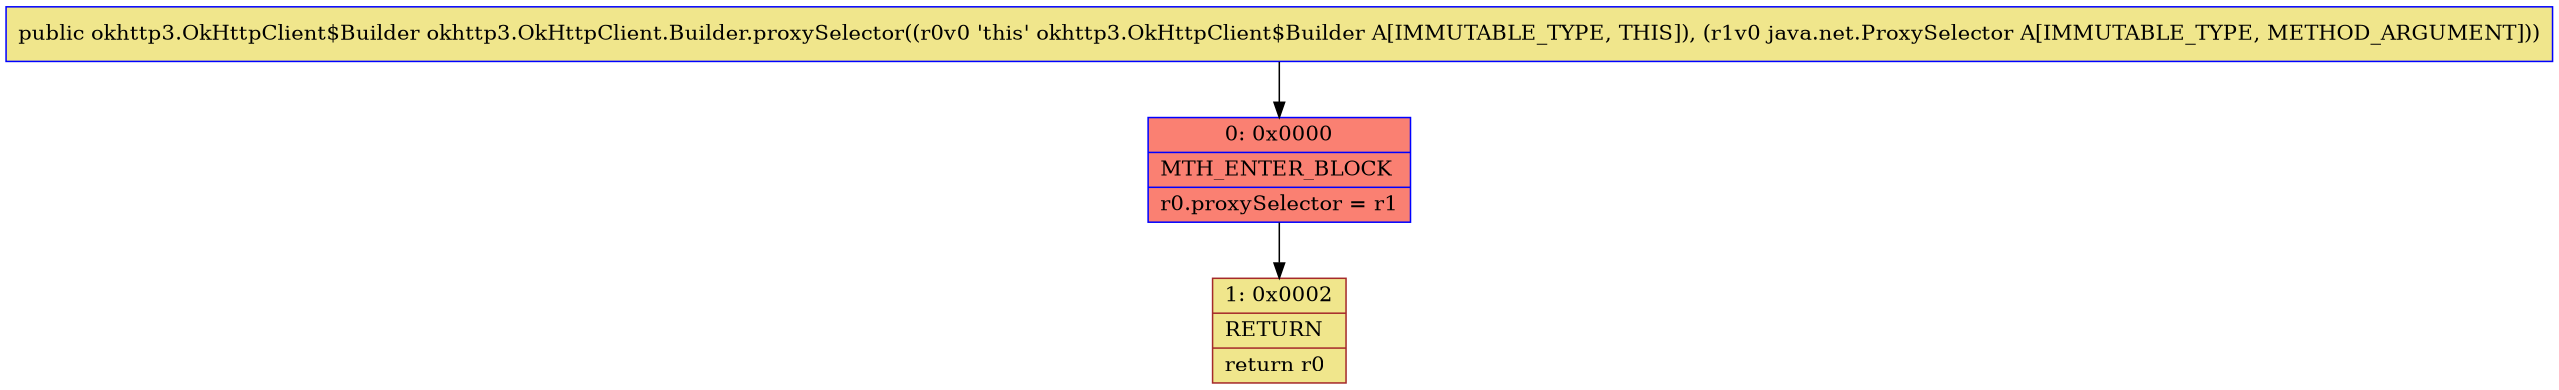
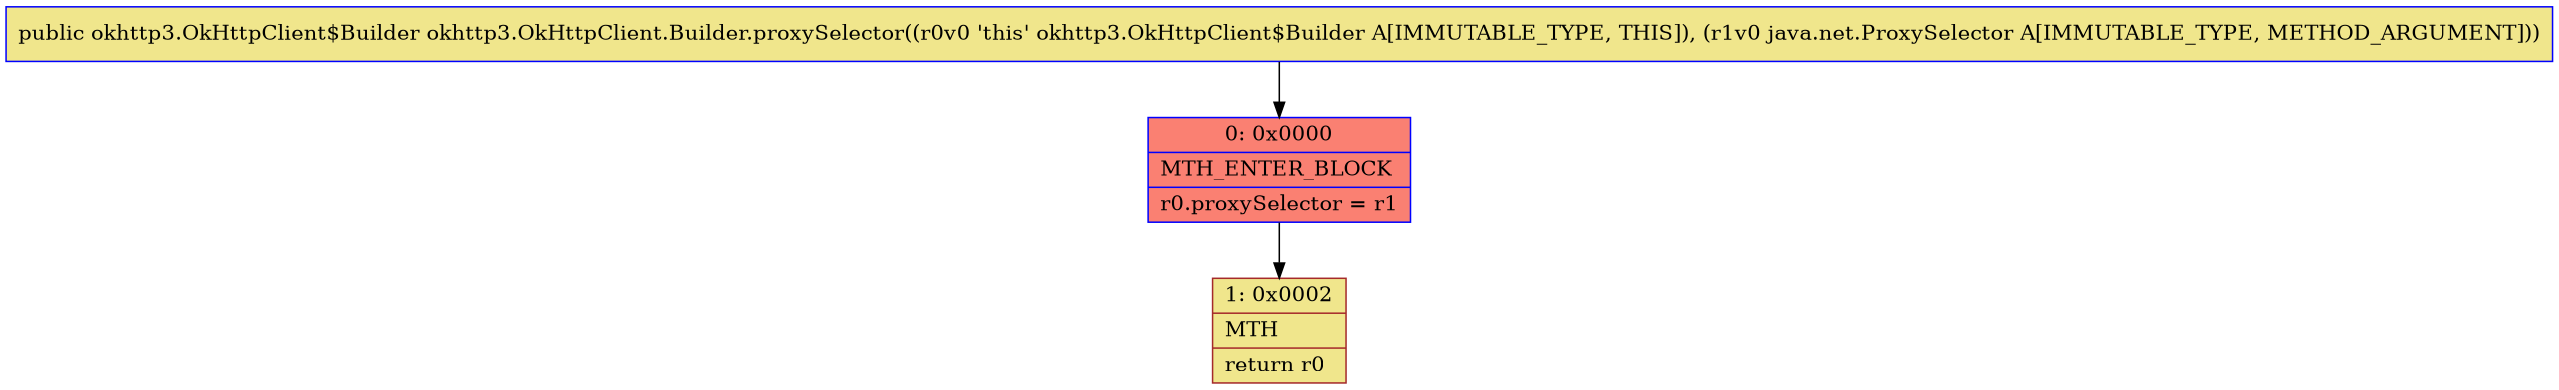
(1274, 330) -> (1252, 330)
